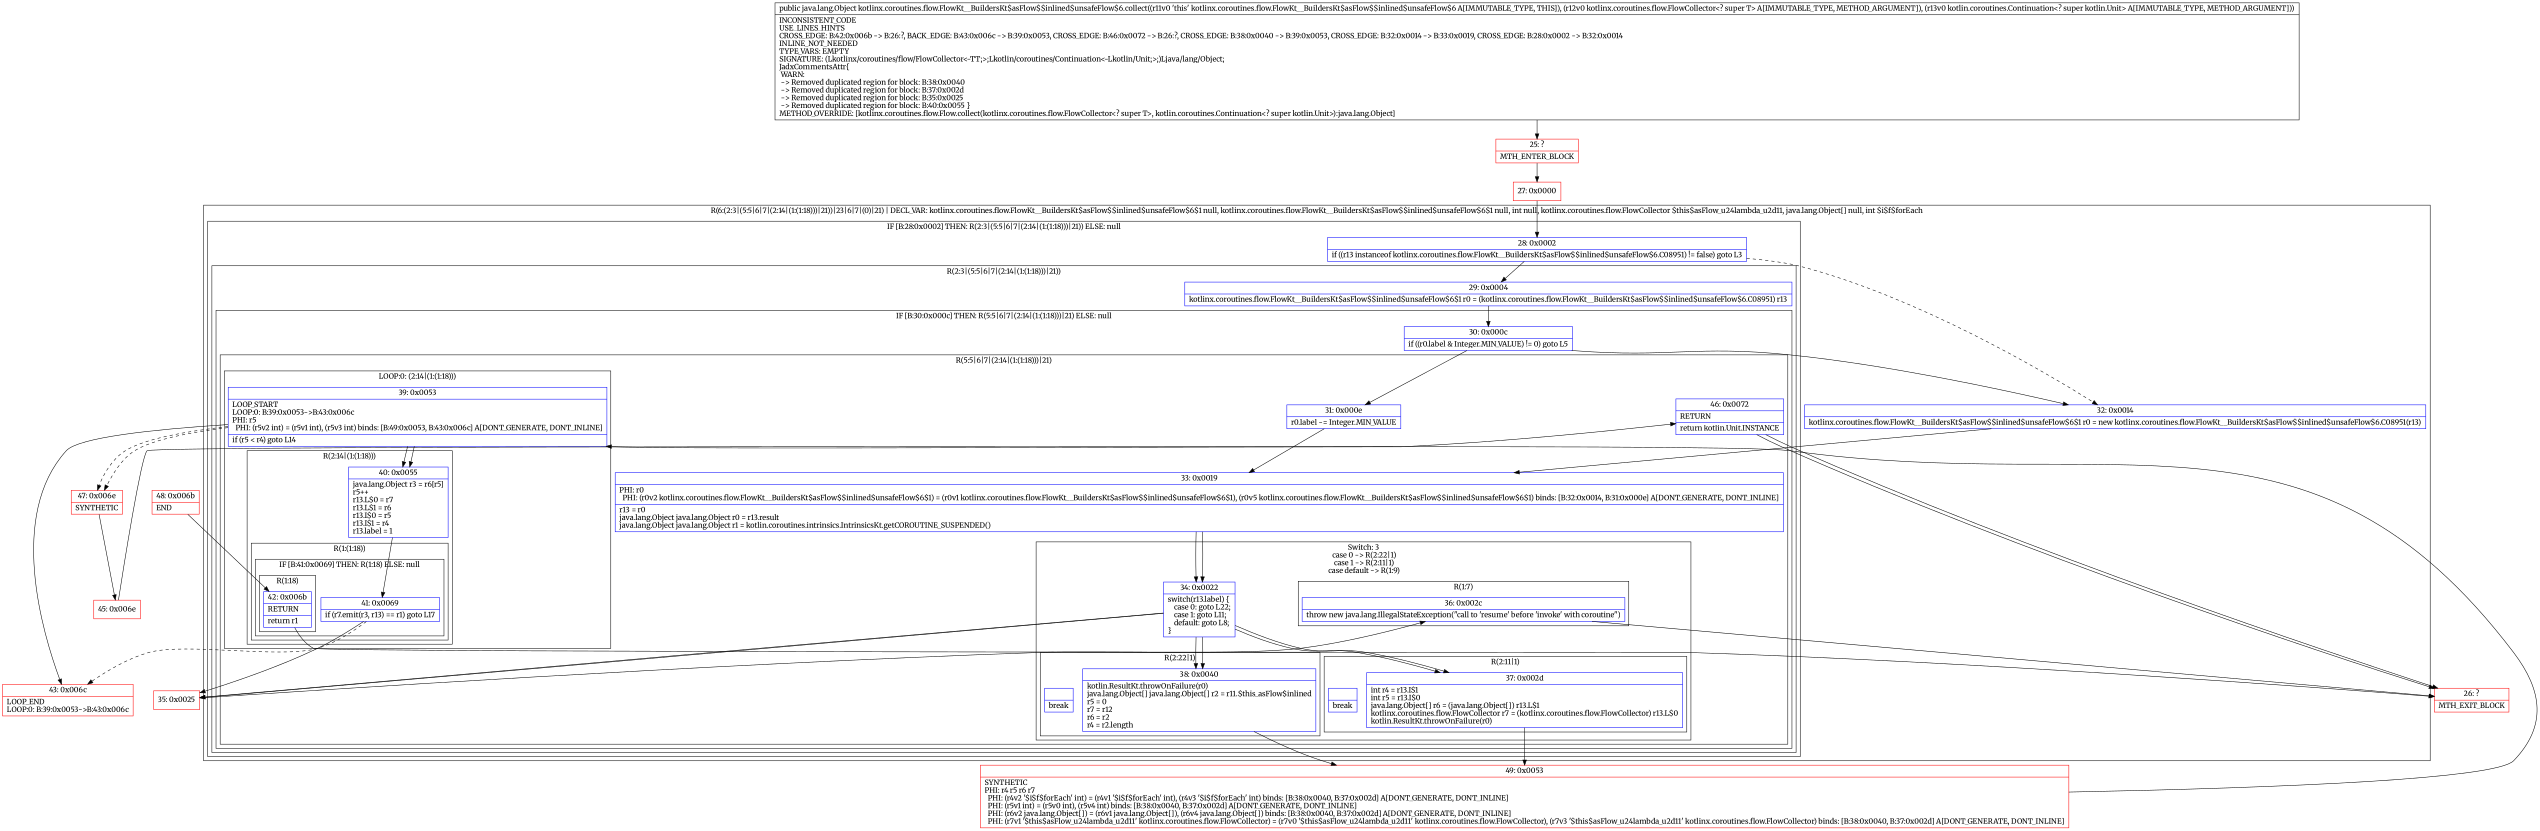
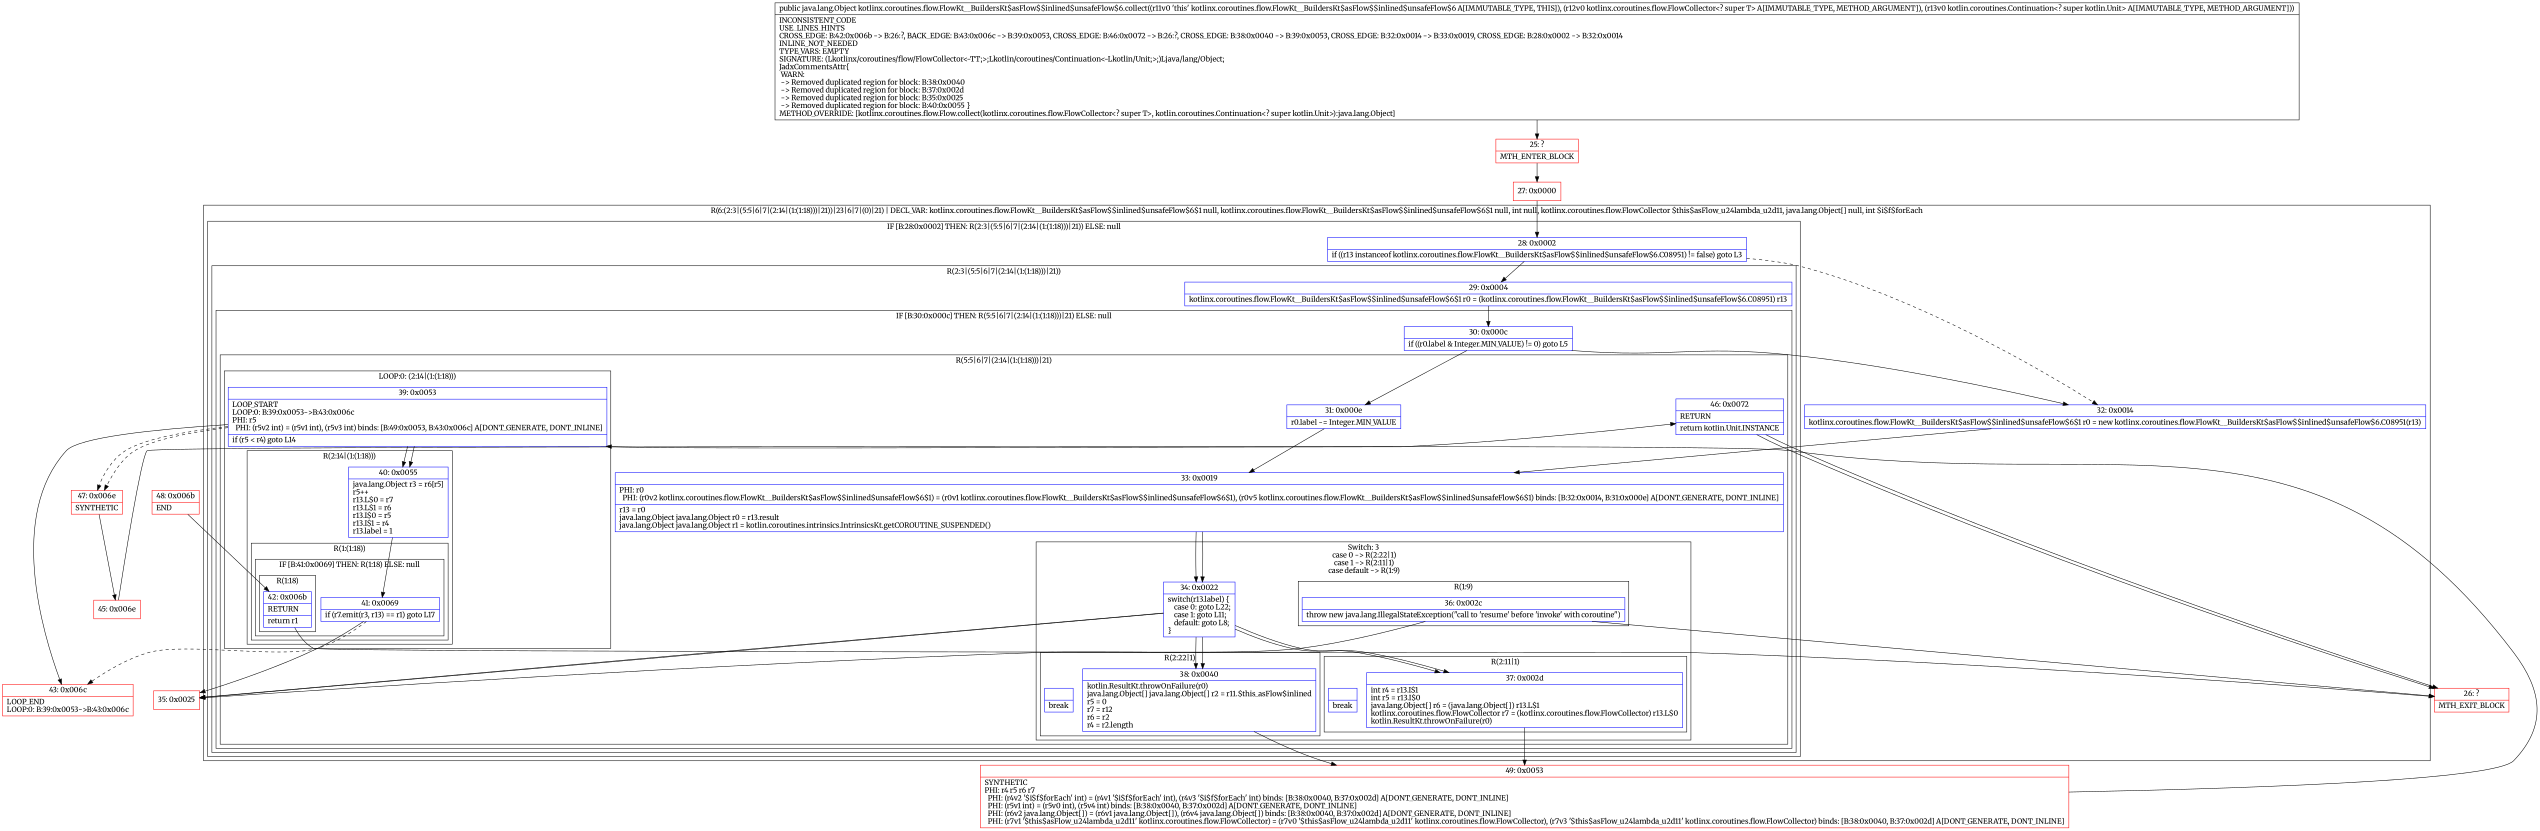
(1464, 587) -> (1464, 587)
(811, 662) -> (816, 662)
